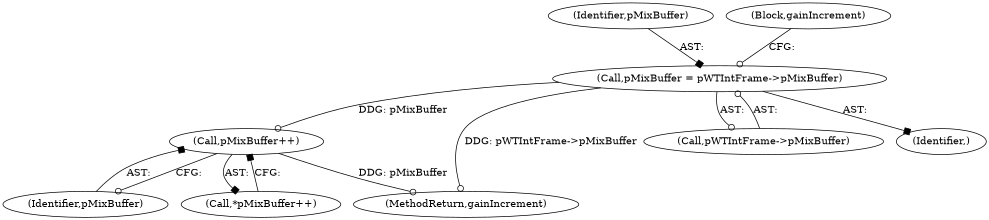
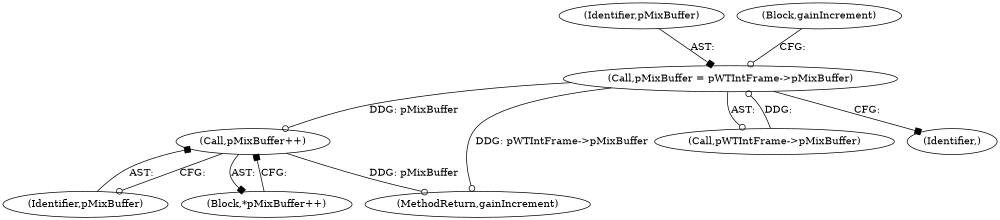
(767, 110) -> (780, 110)
(857, 110) -> (869, 110)
(261, 204) -> (267, 204)
